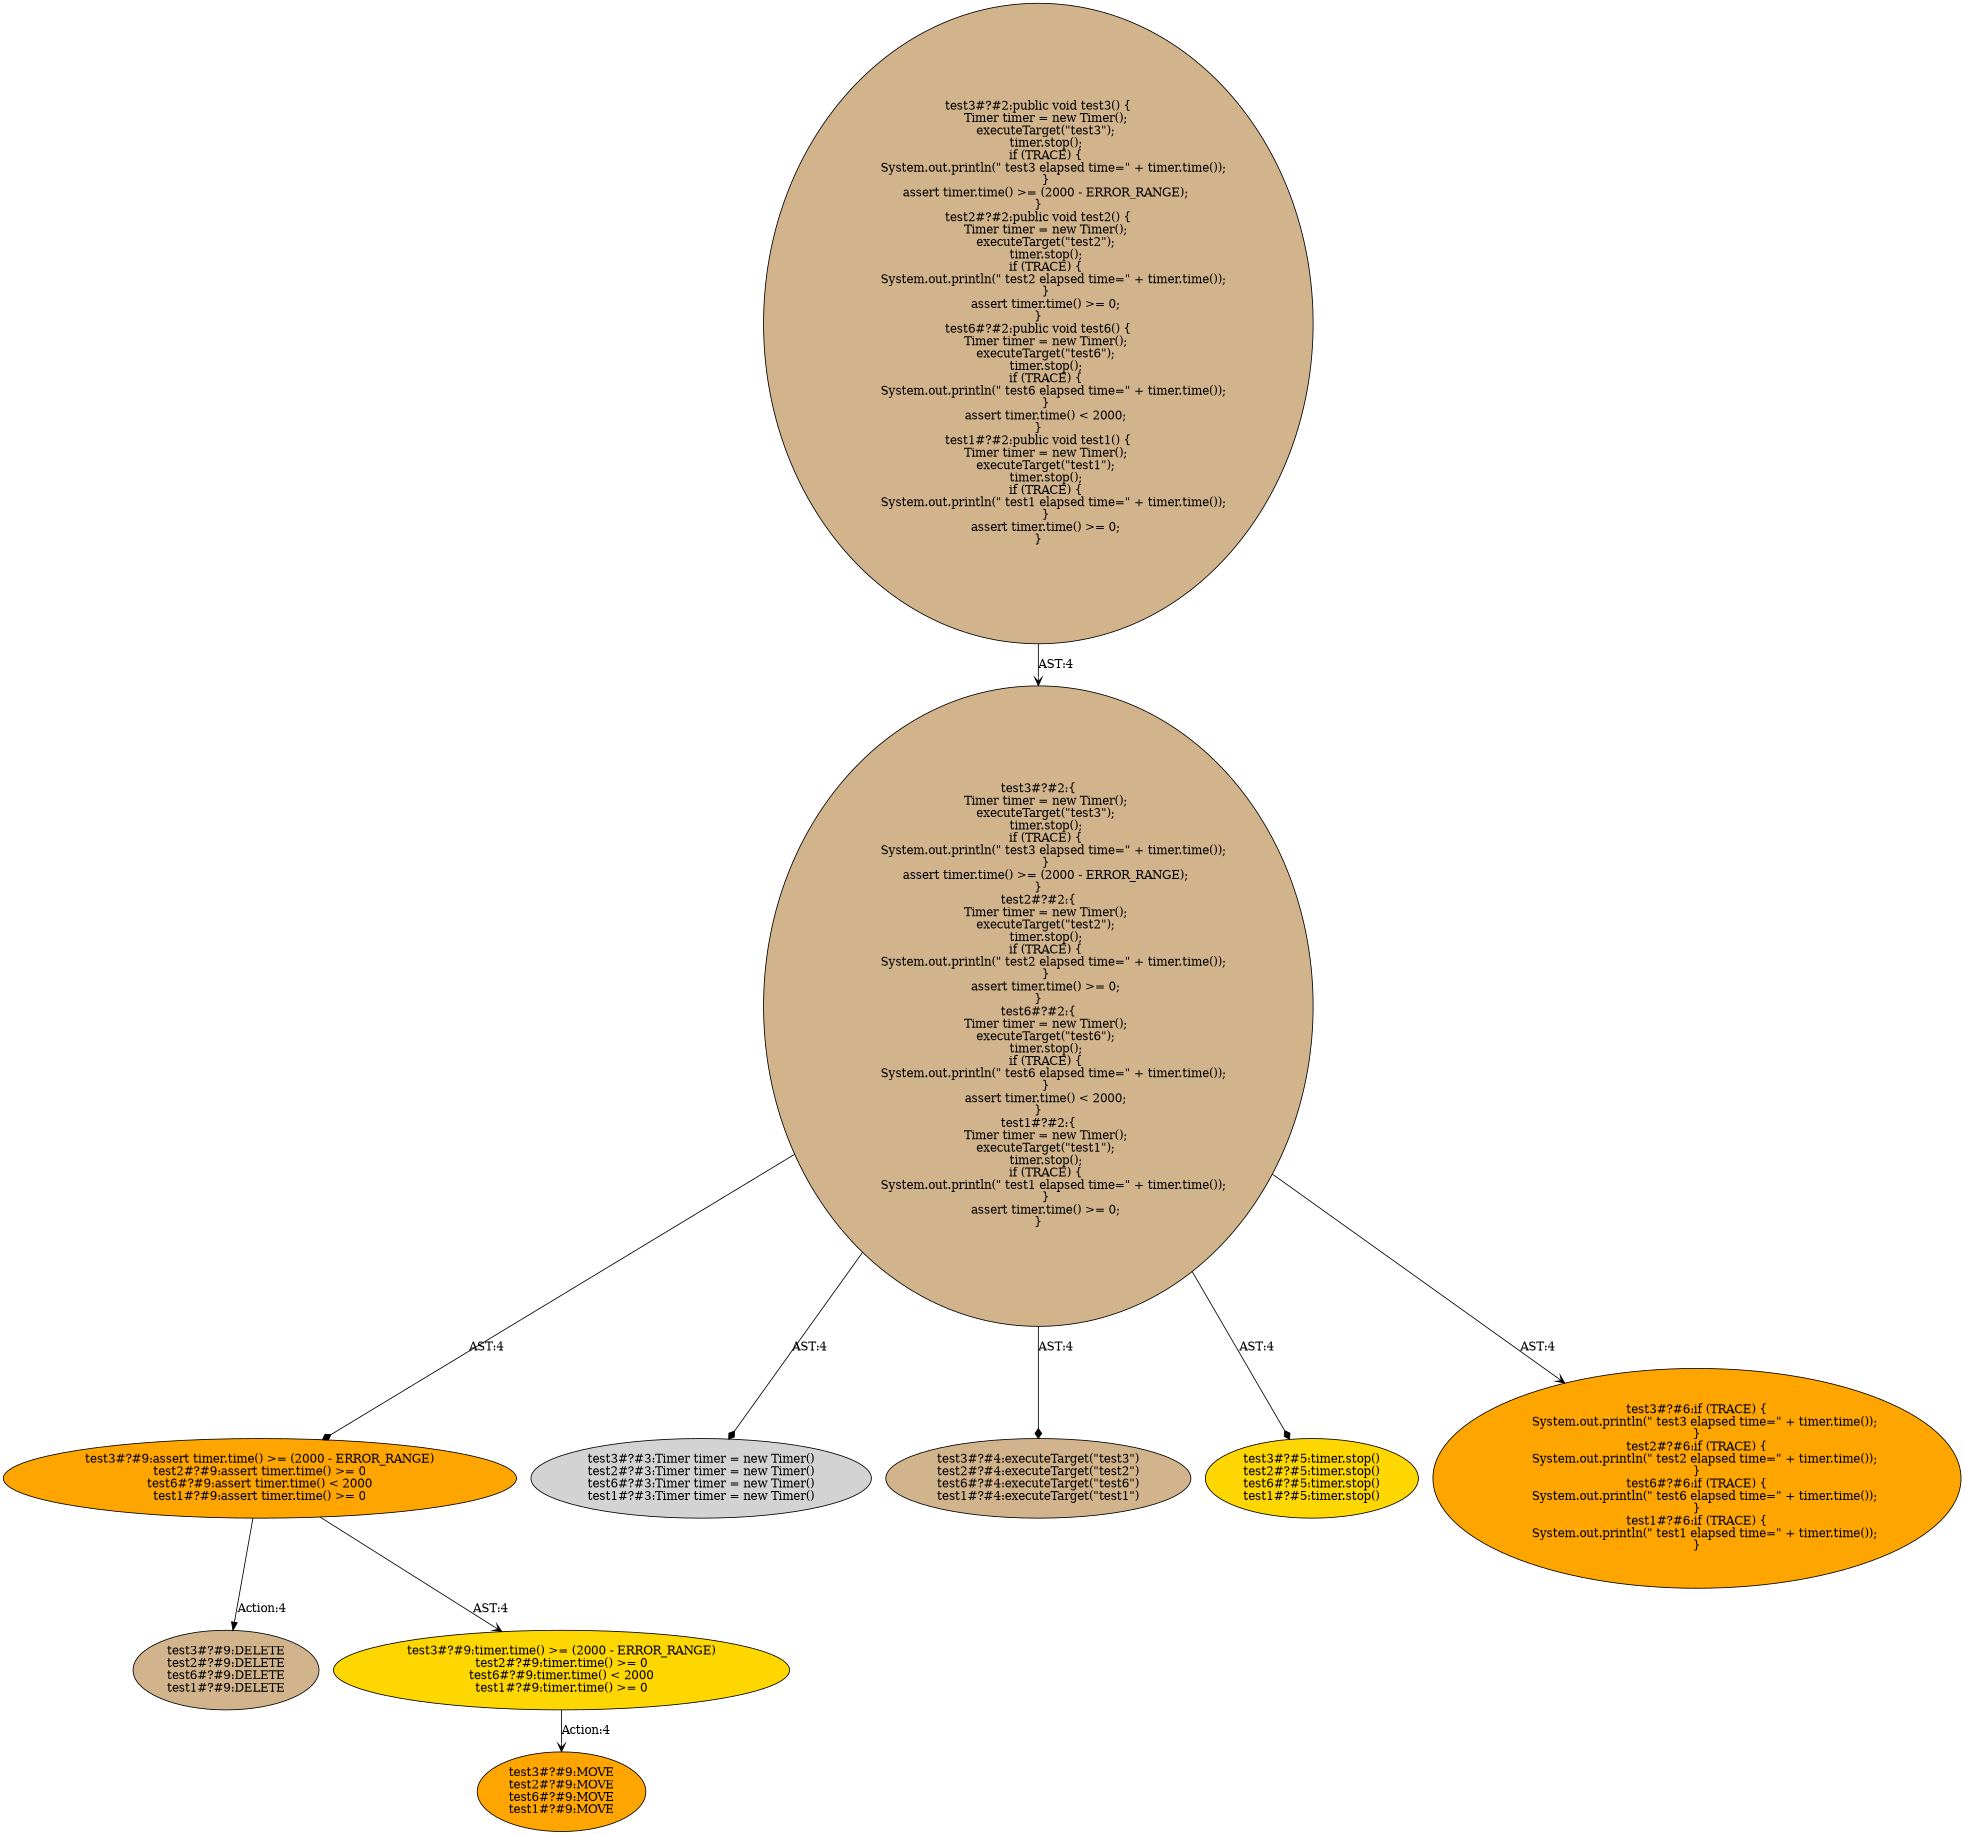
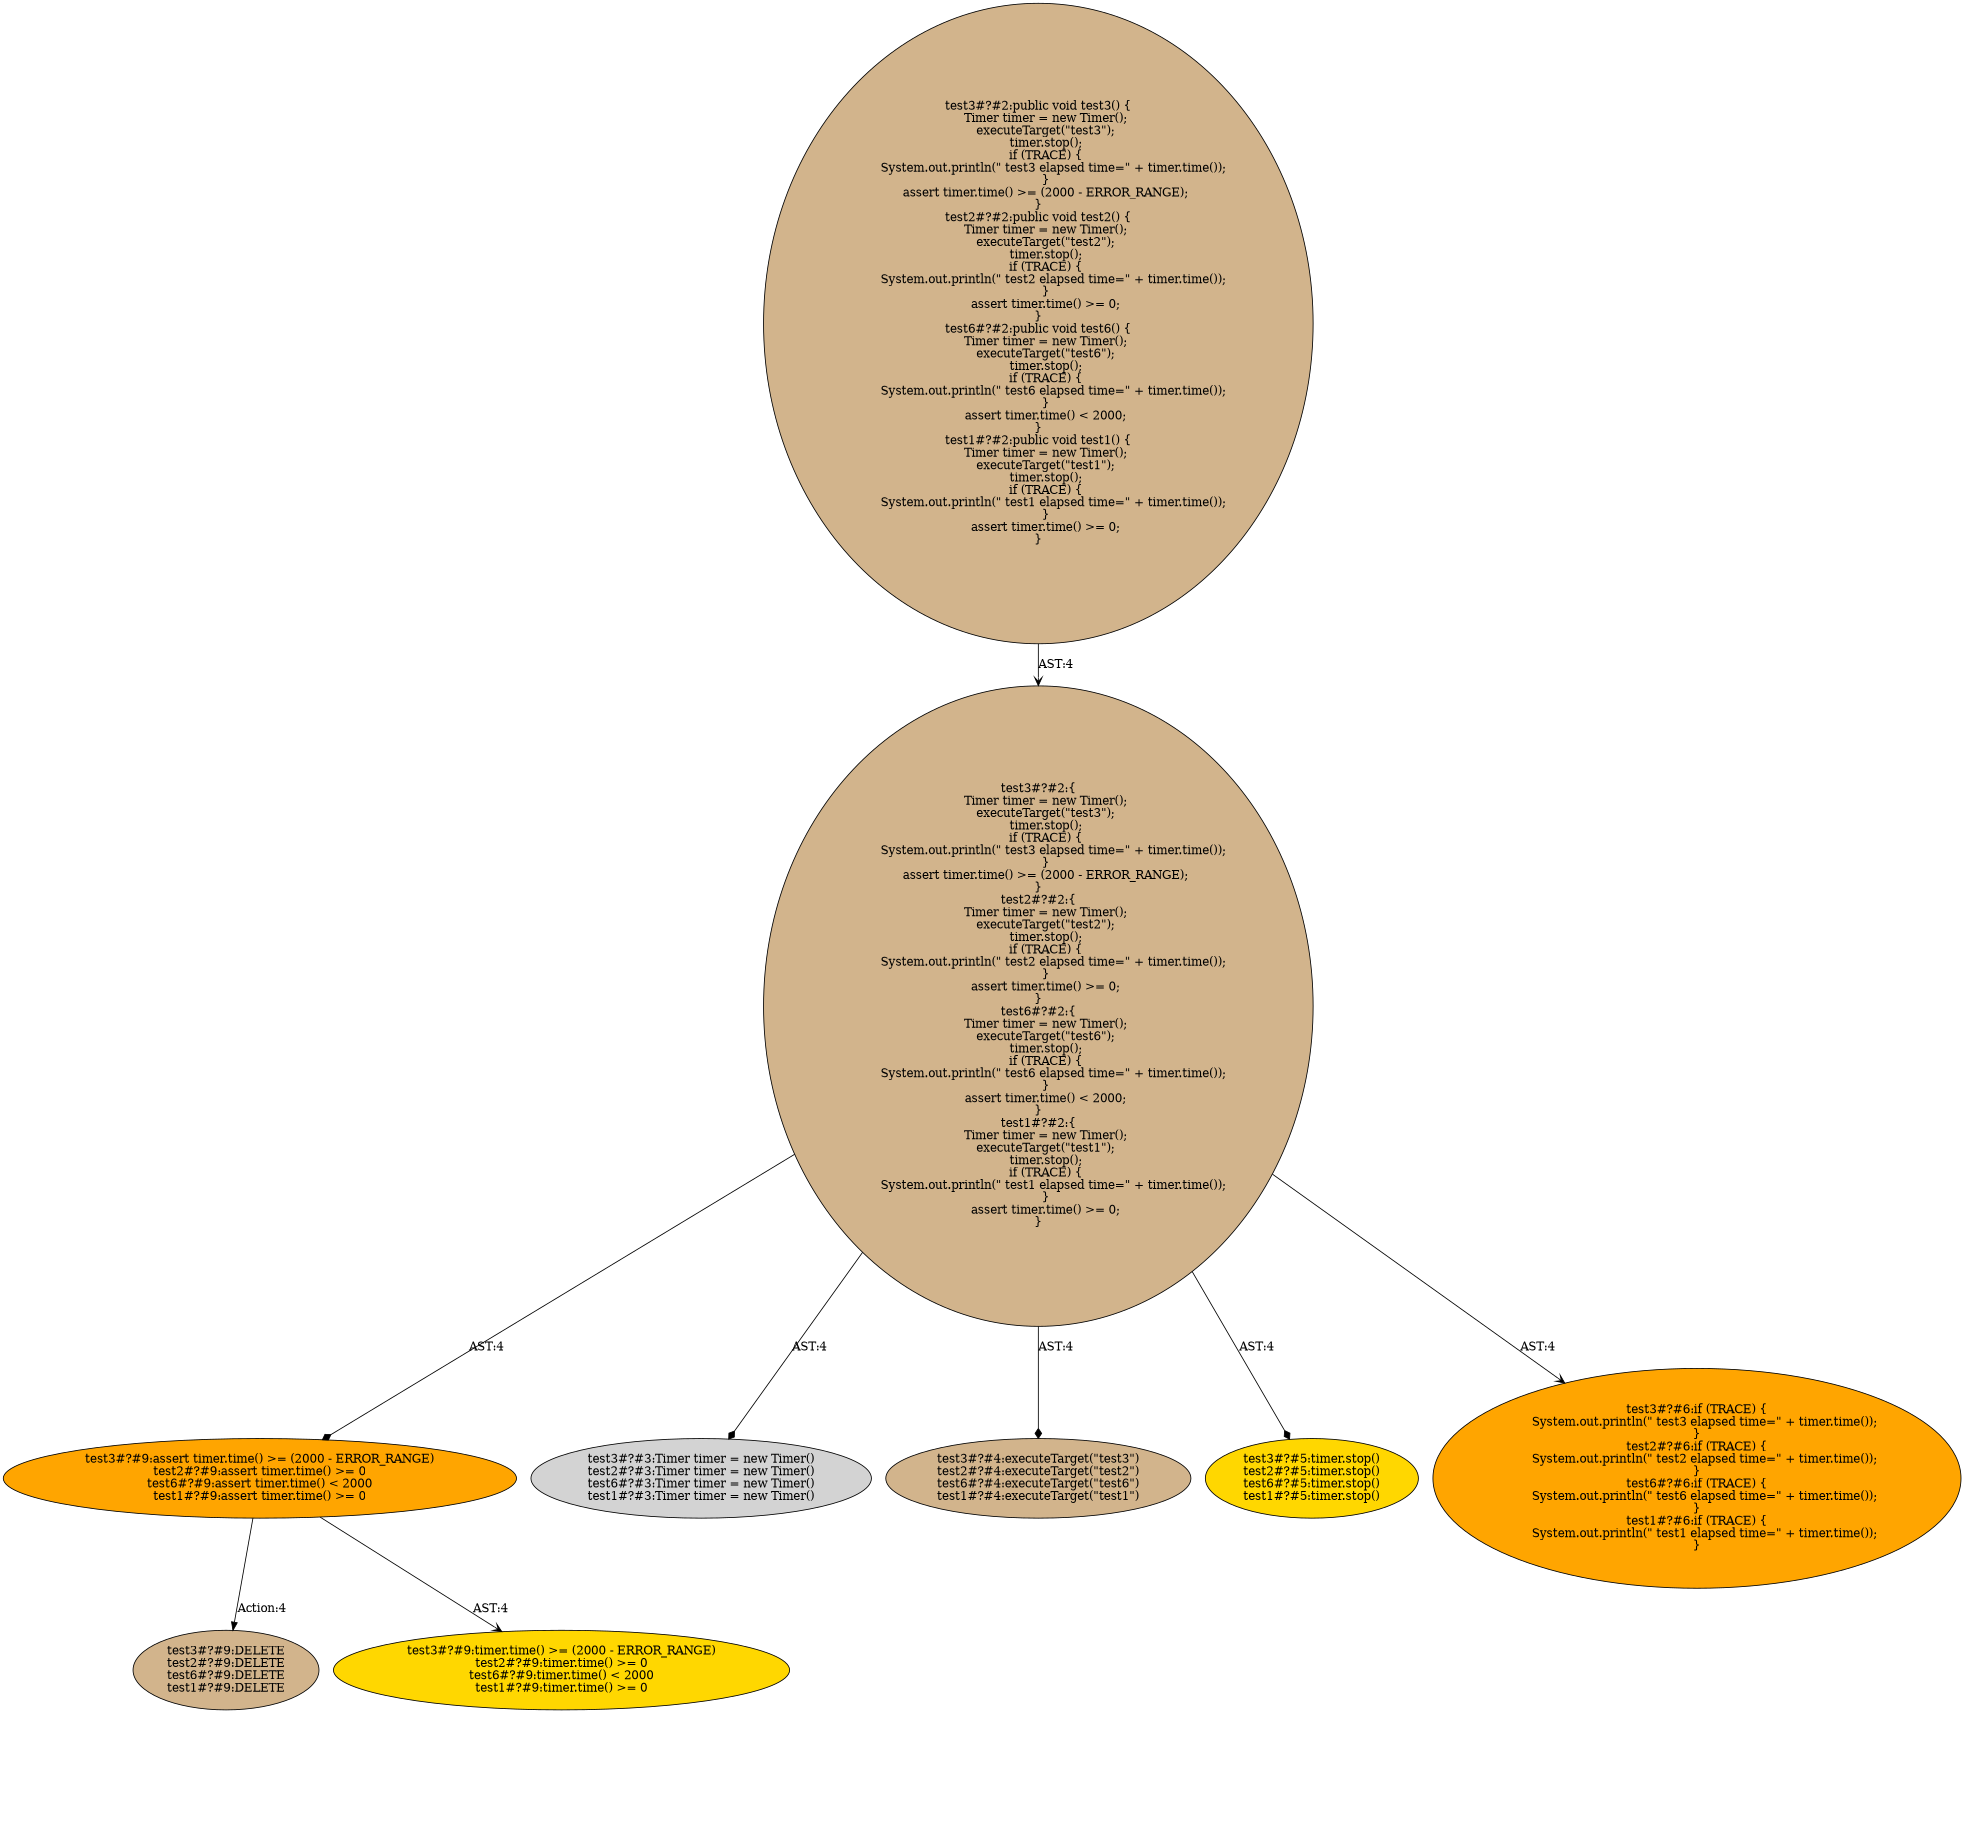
(562, 1792) -> none
